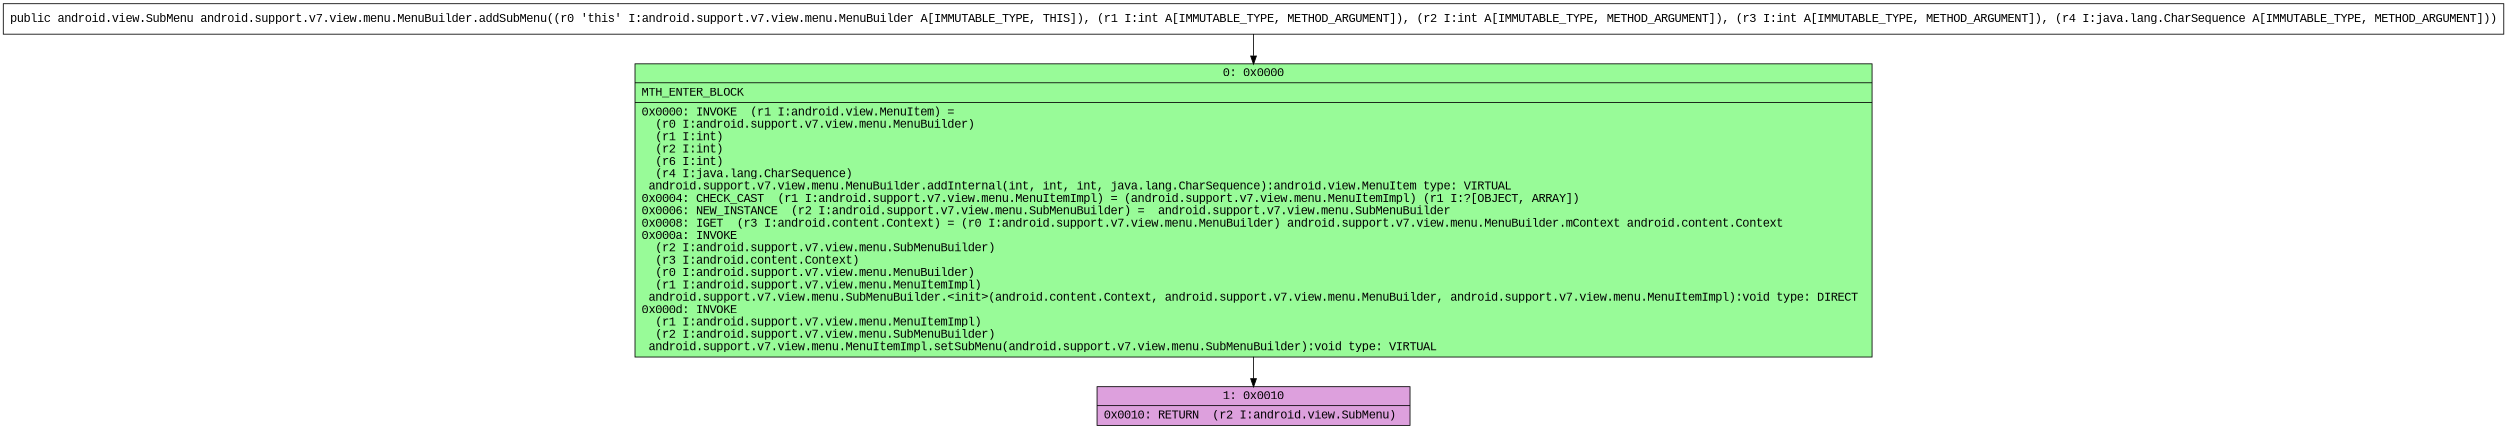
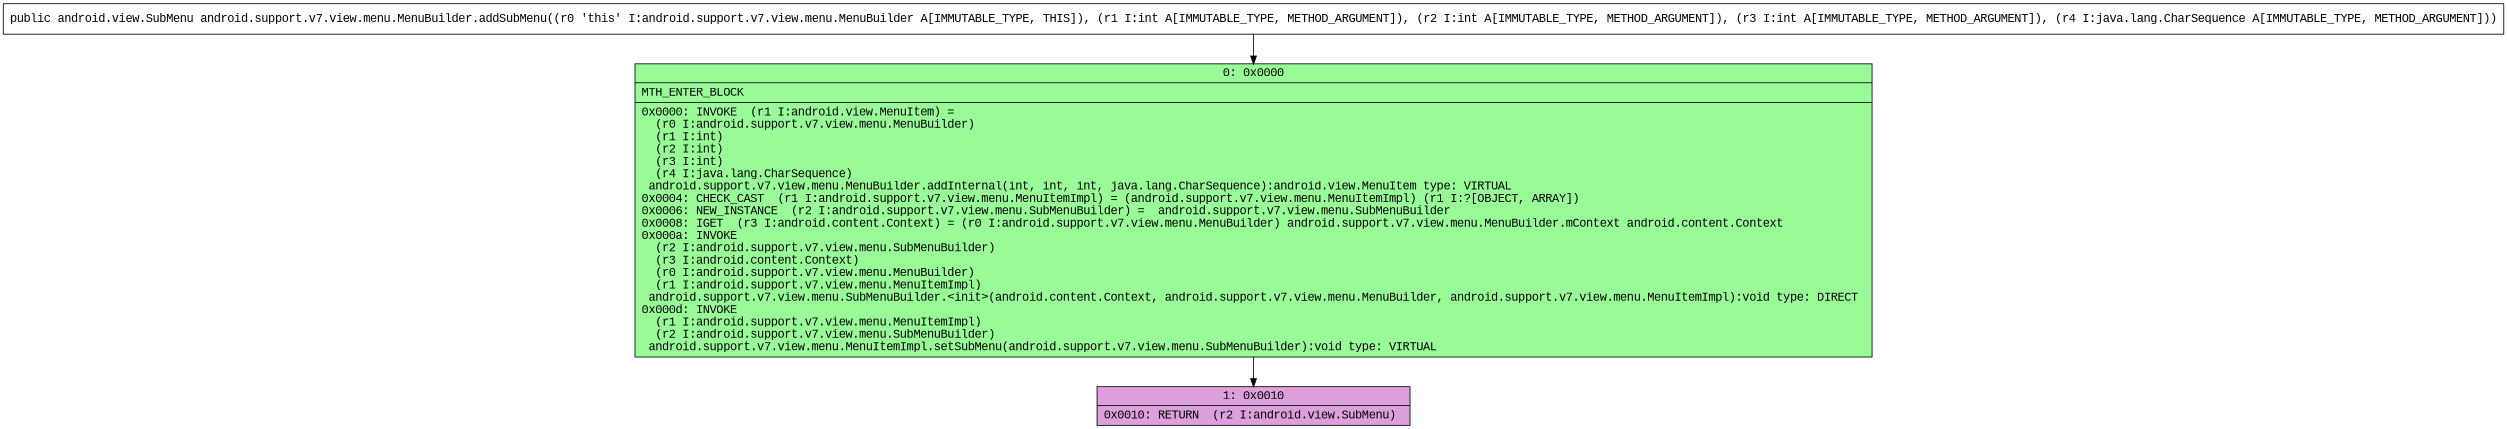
(683, 161) -> (683, 161)
